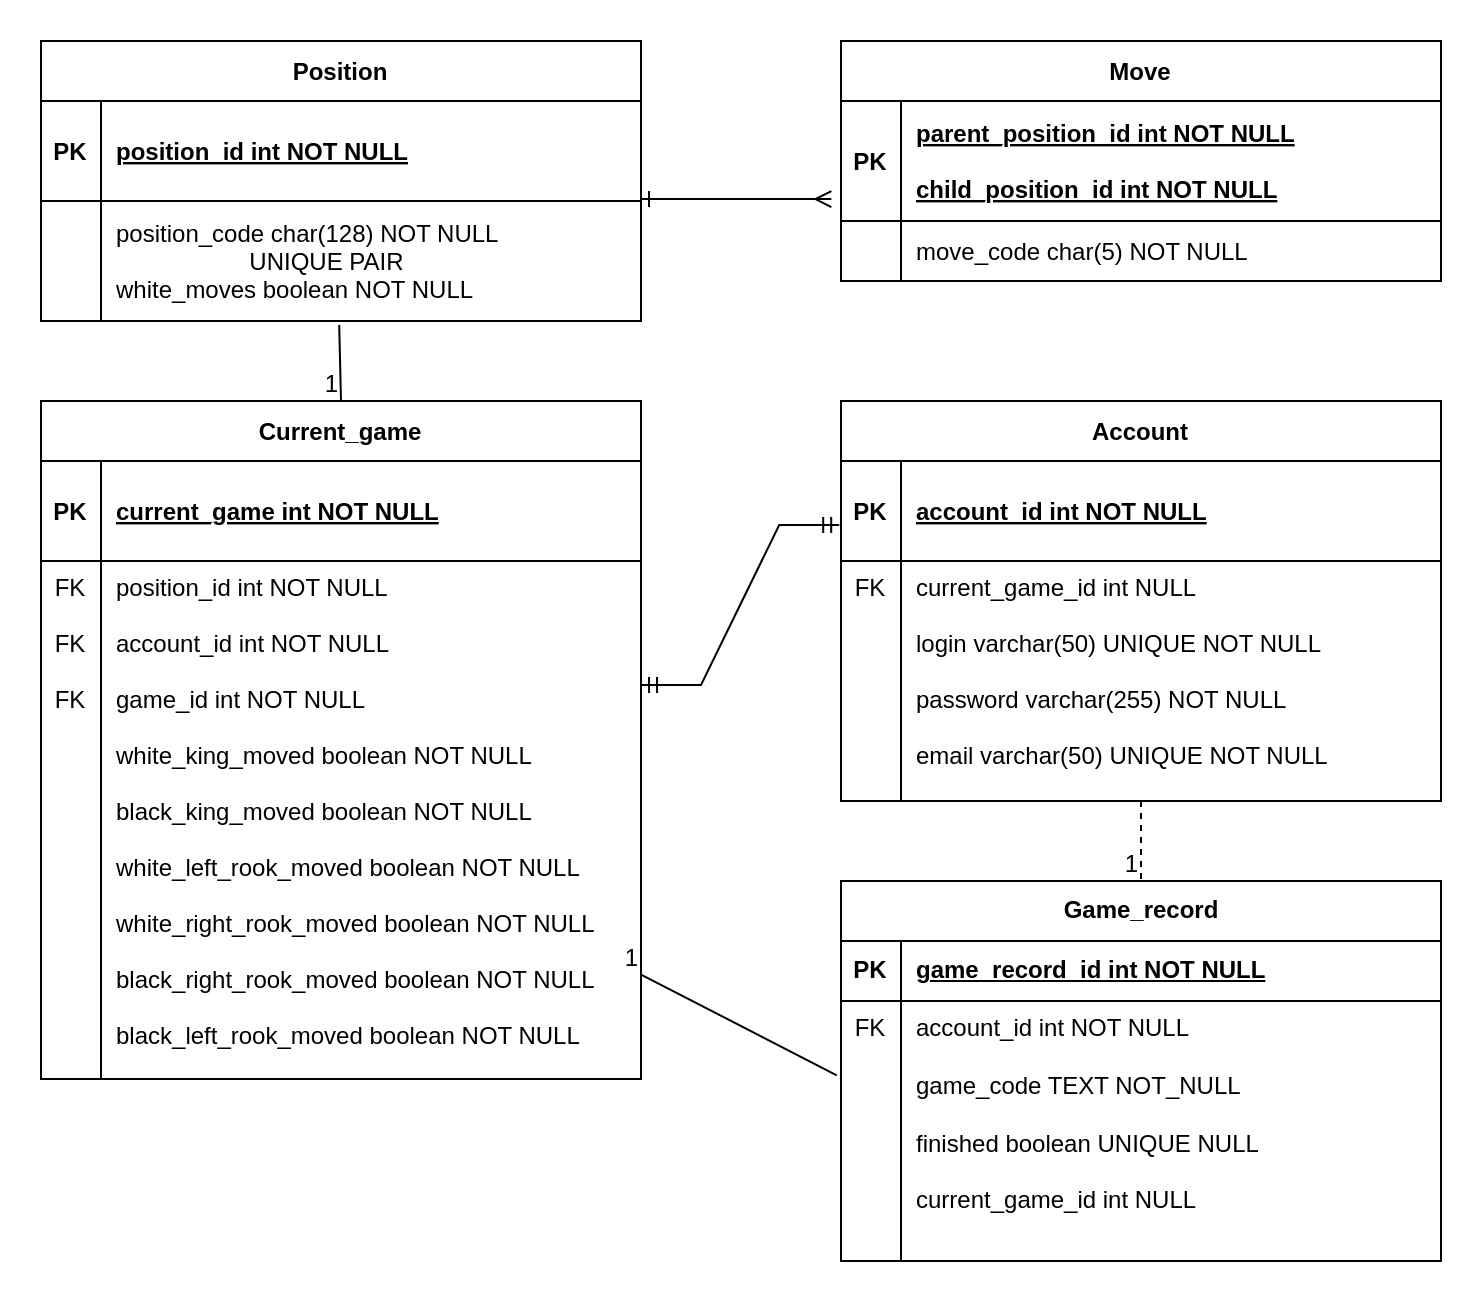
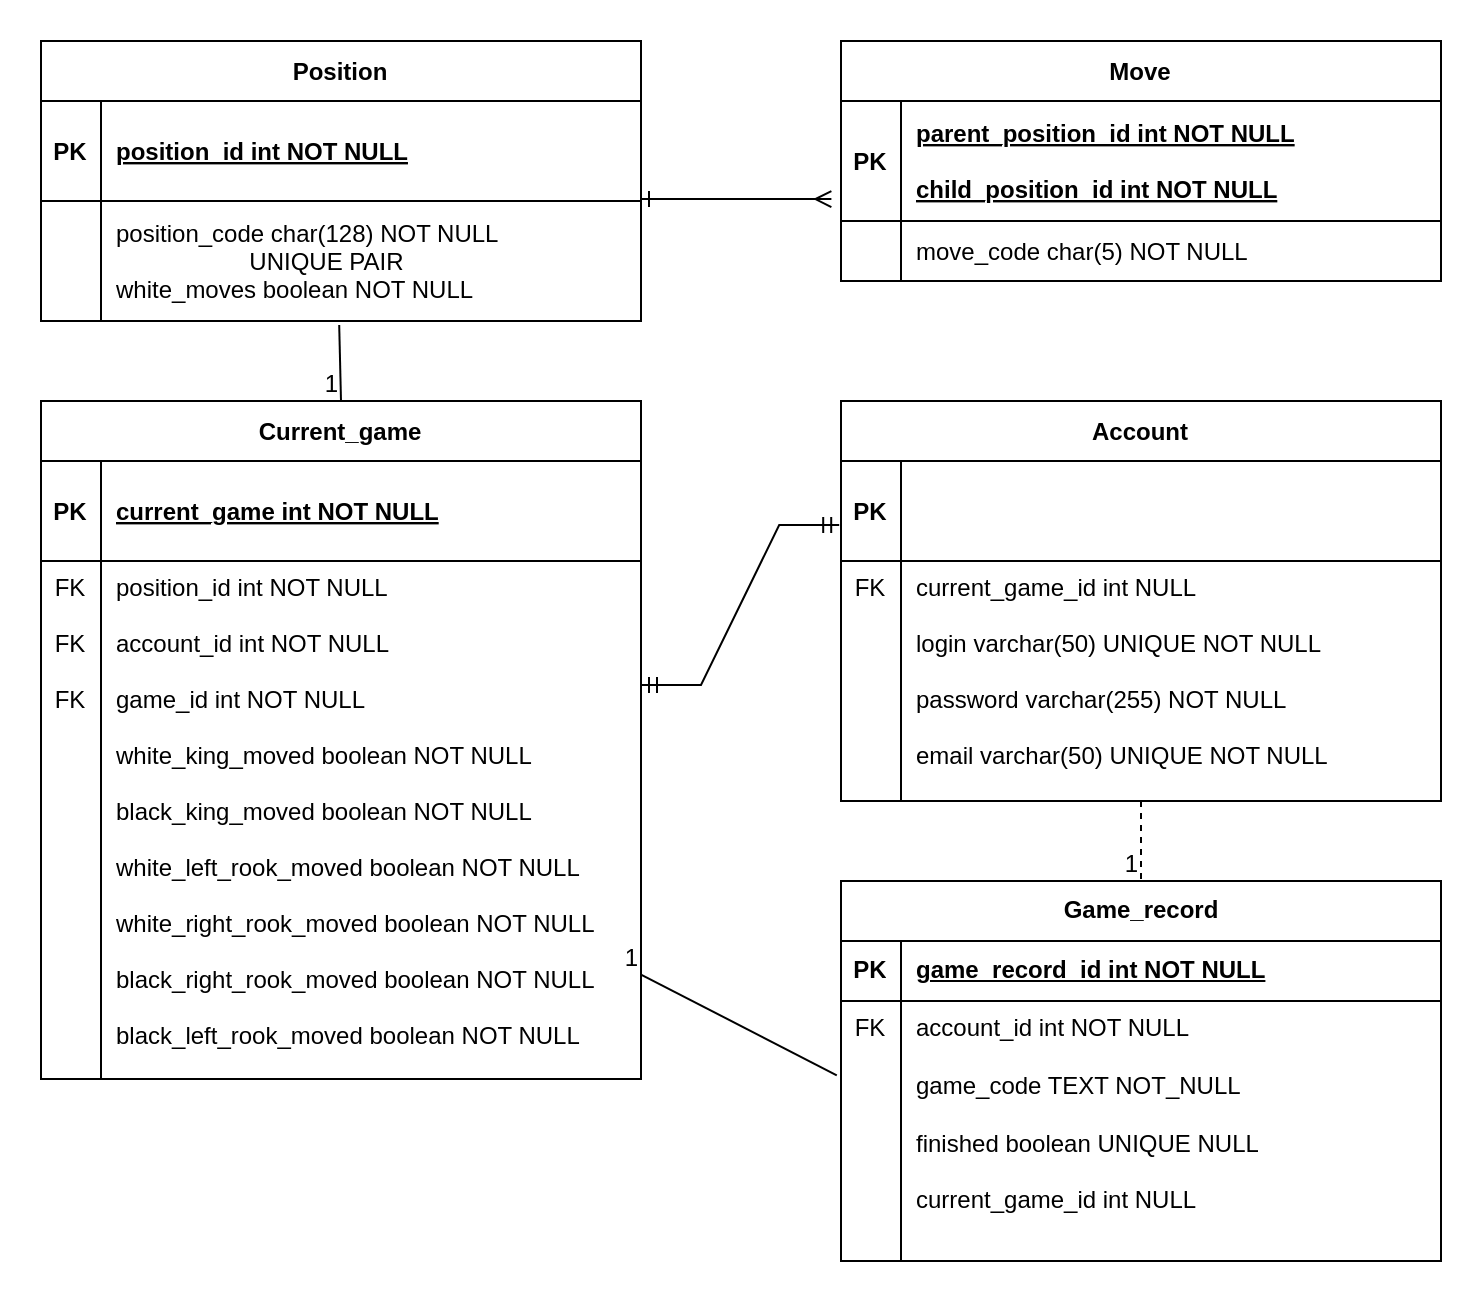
(1171, 511) -> none
